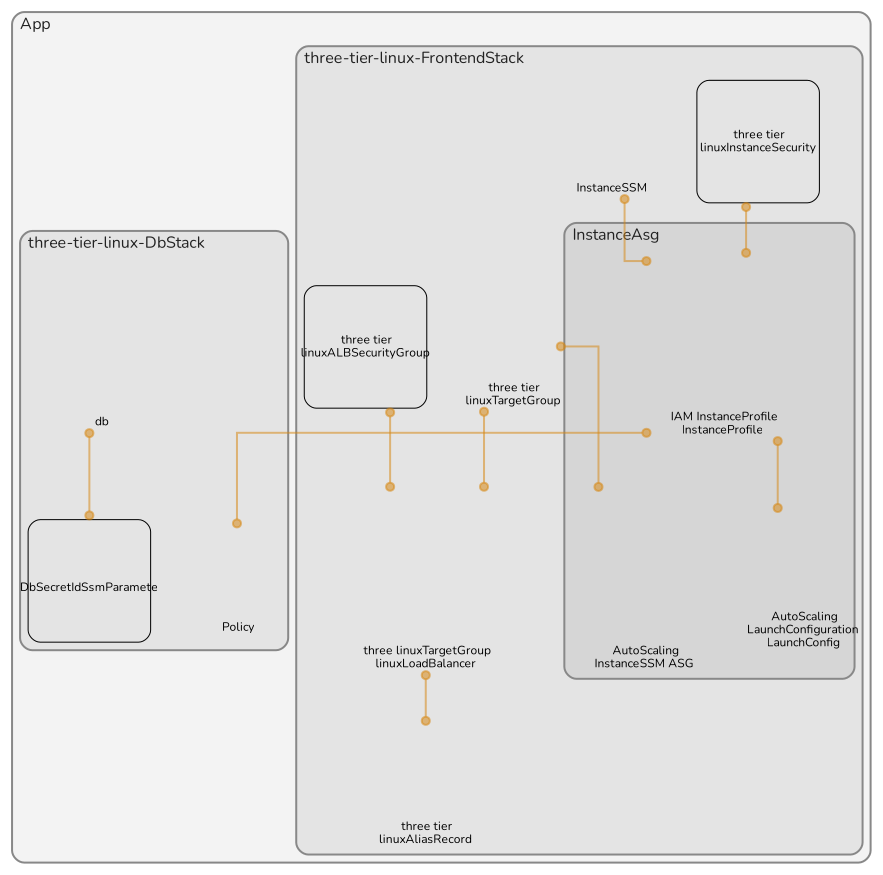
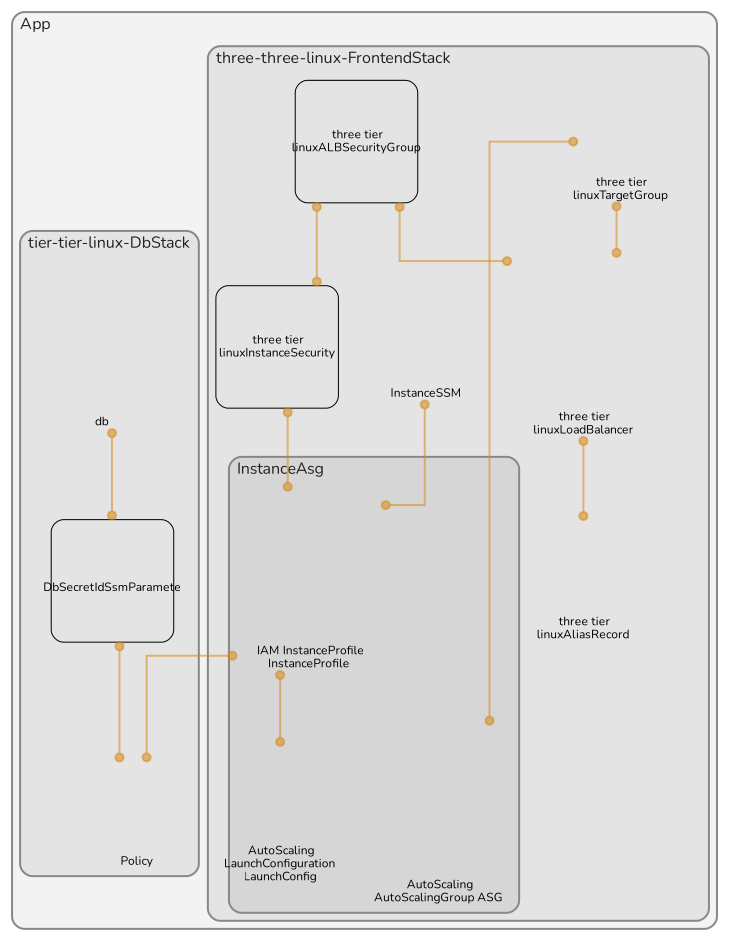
(415, 59) -> (334, 59)
(117, 244) -> (109, 244)
none -> (317, 244)
(426, 581) -> (583, 347)
(645, 581) -> (439, 815)
none -> (119, 702)
